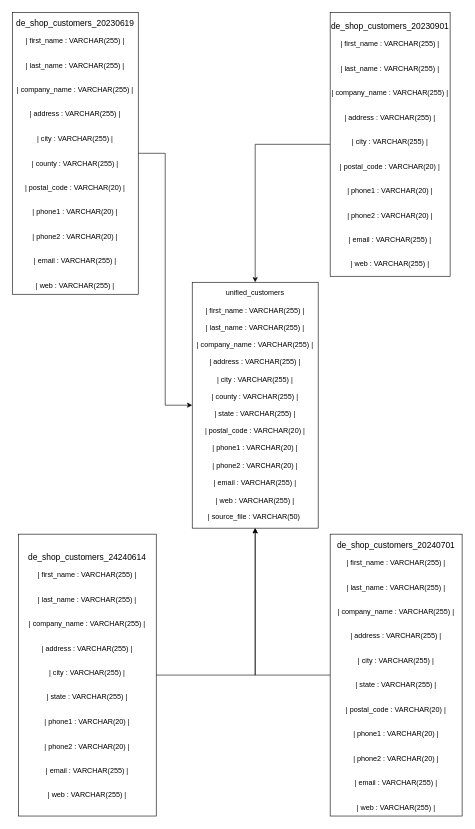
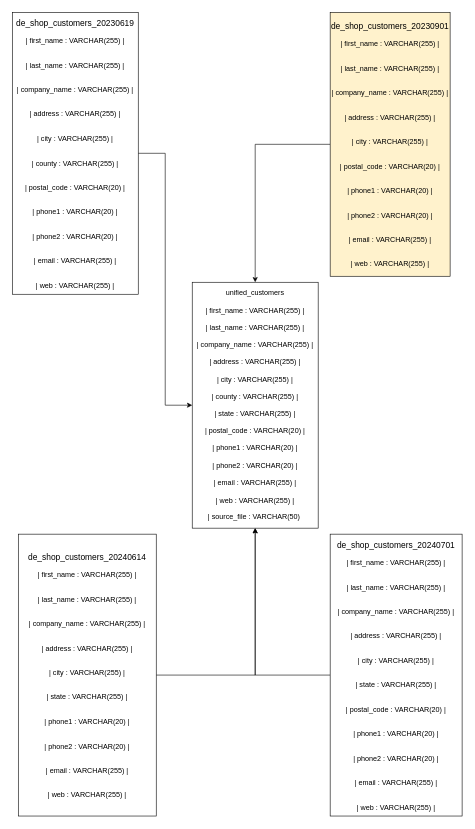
(390, 144) -> (390, 144)
(87, 675) -> (87, 675)
